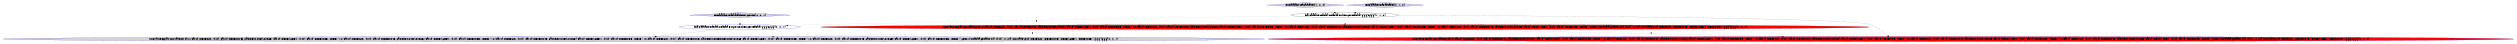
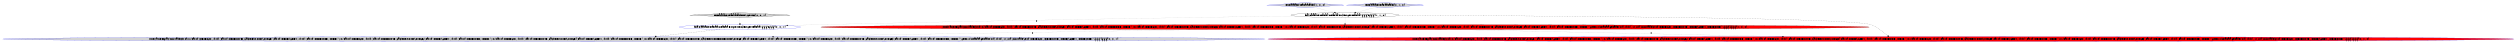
(740, 15) -> (740, 15)
